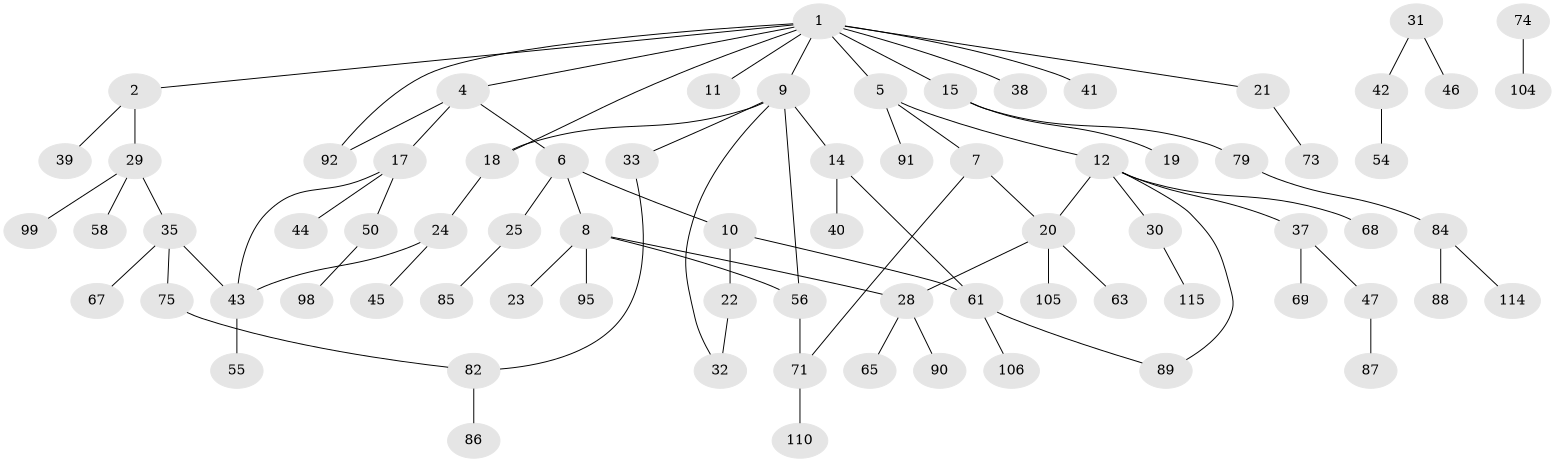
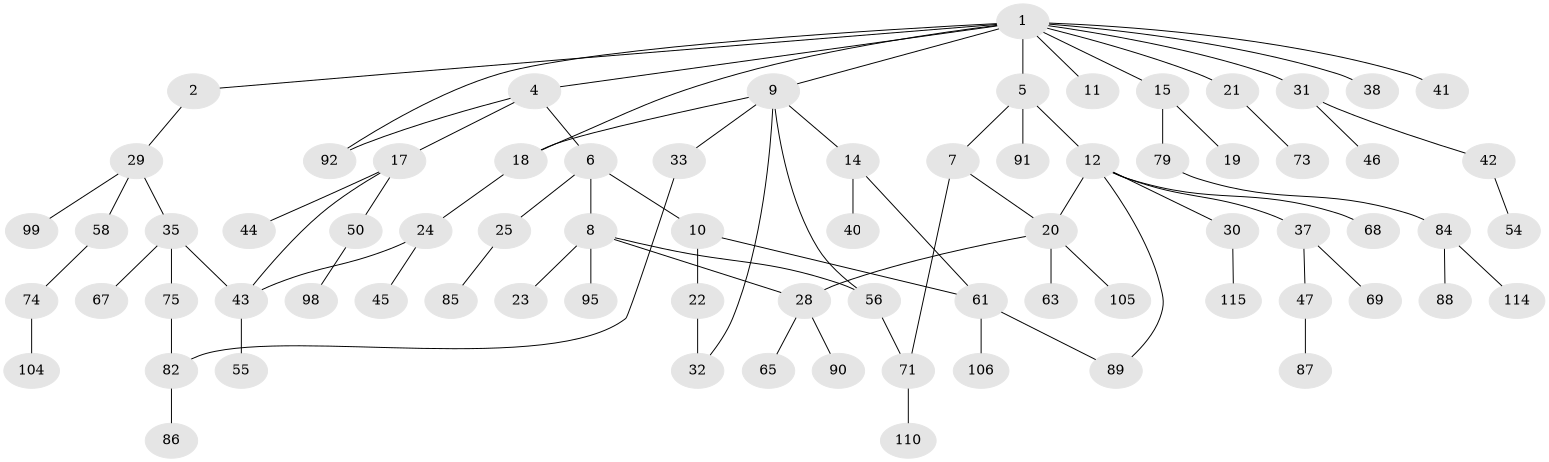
none -> (1167, 47)
(65, 161) -> none
none -> (67, 266)
